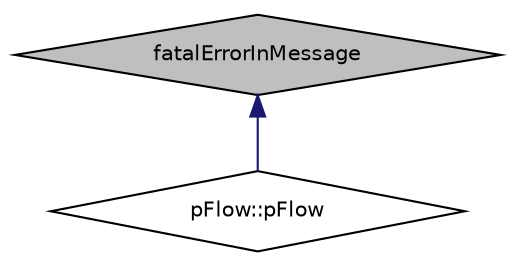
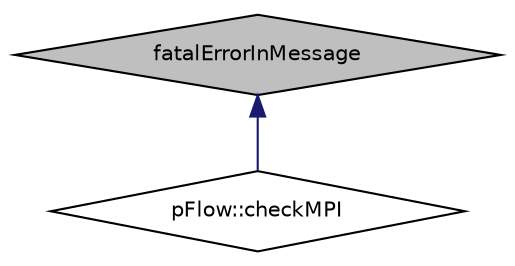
(258, 211) -> (258, 211)
